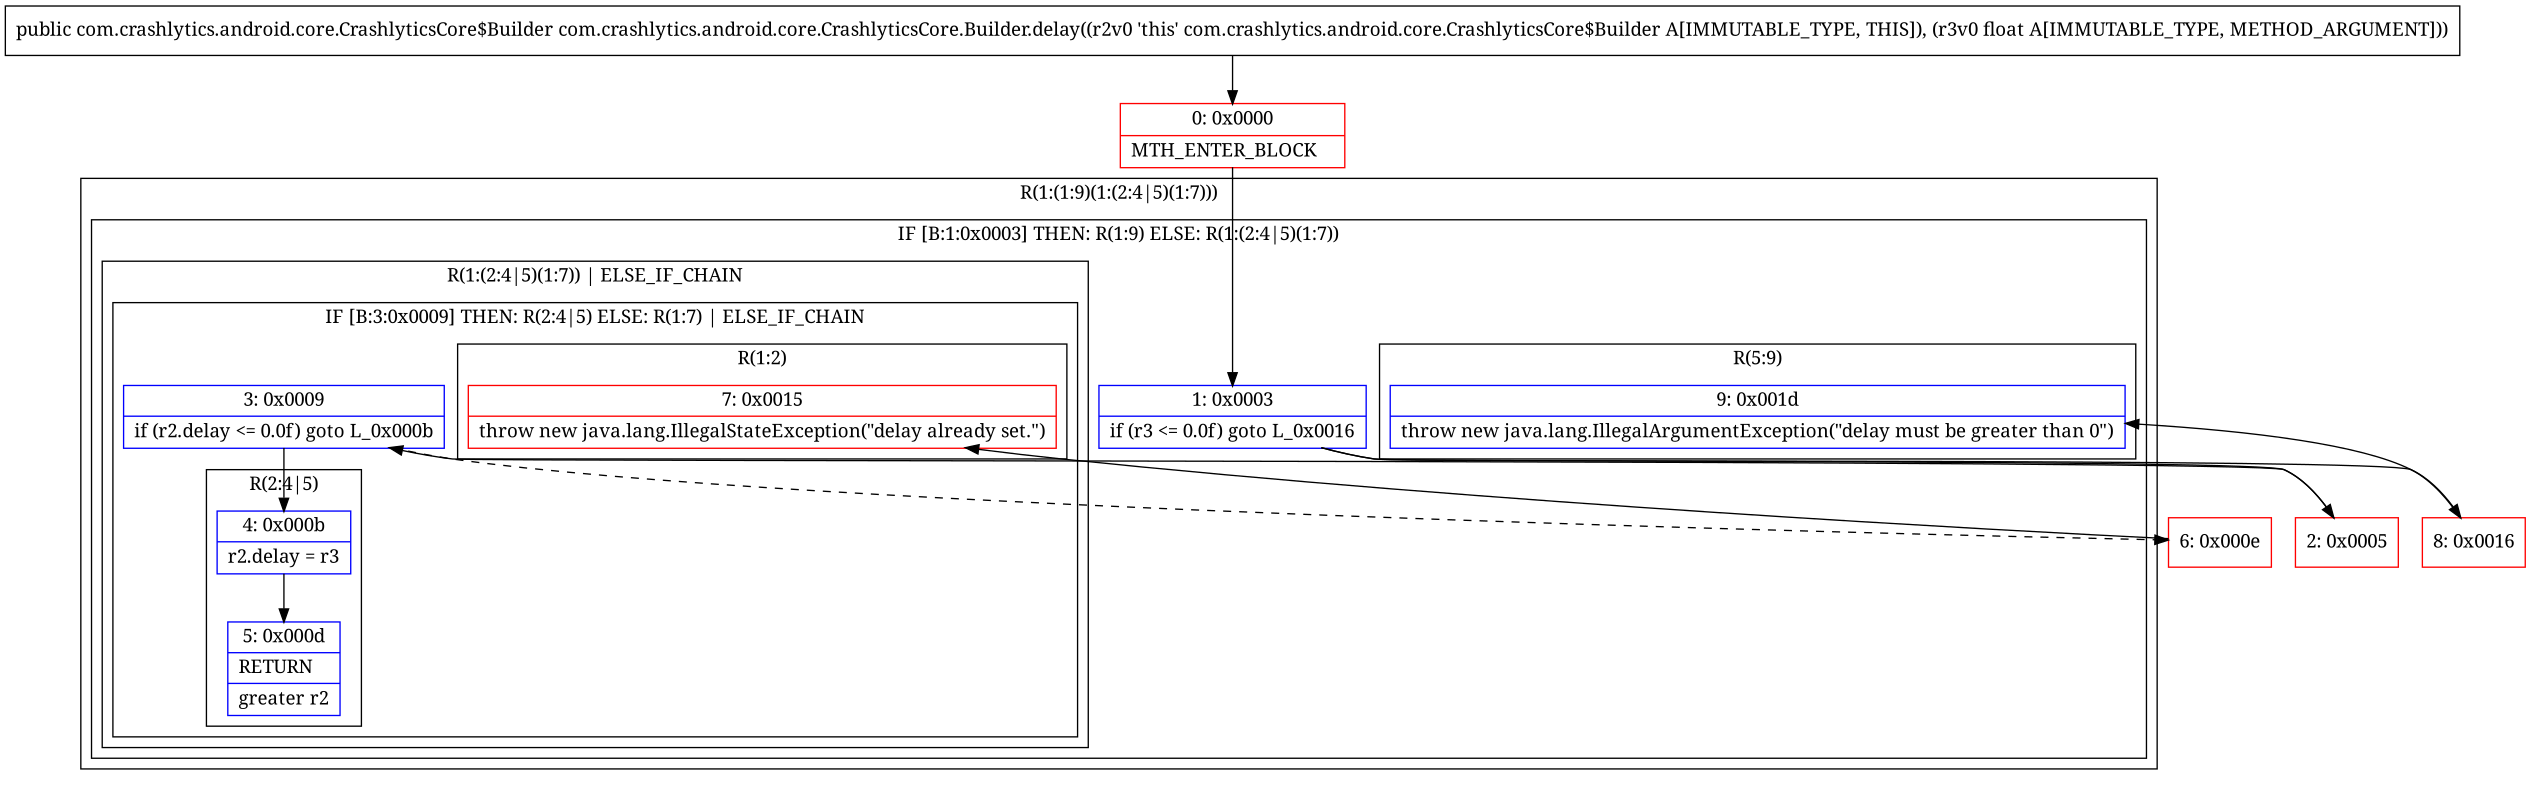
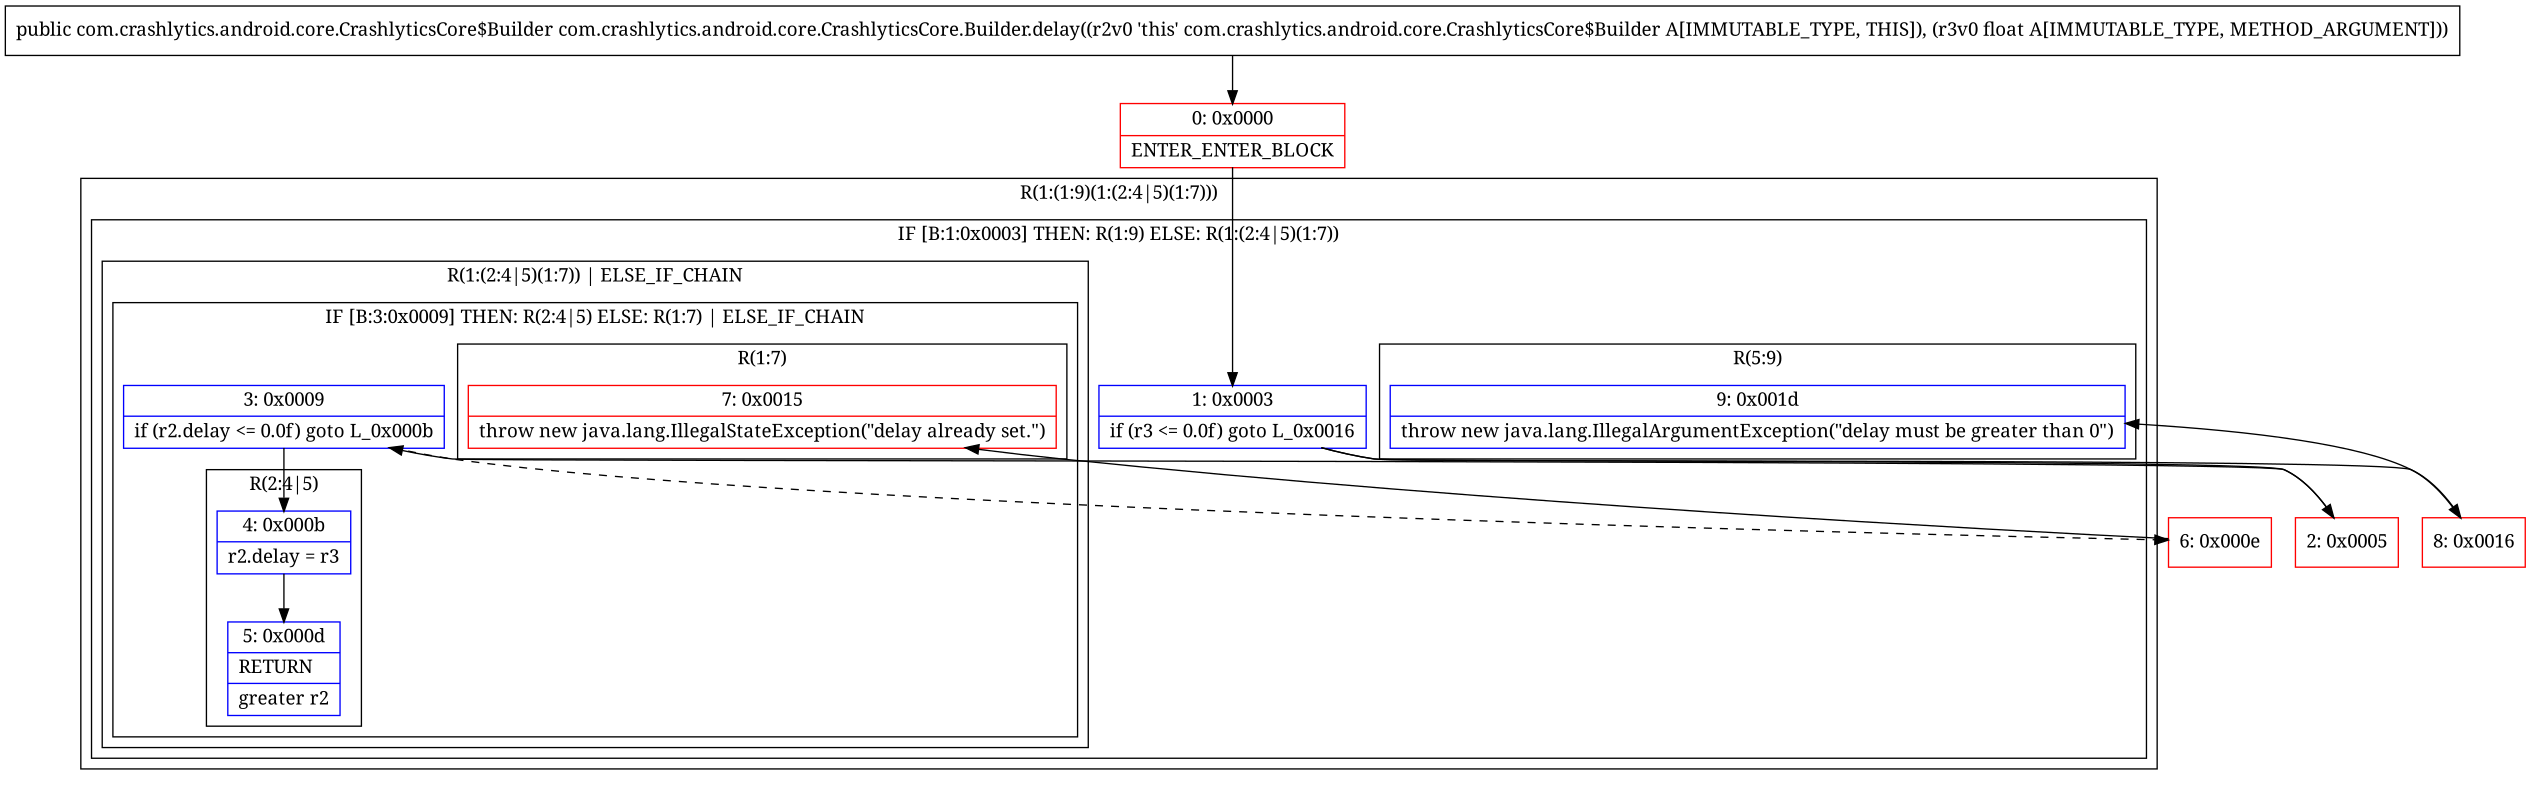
(1224, 151) -> (1233, 151)
(762, 359) -> (762, 359)
